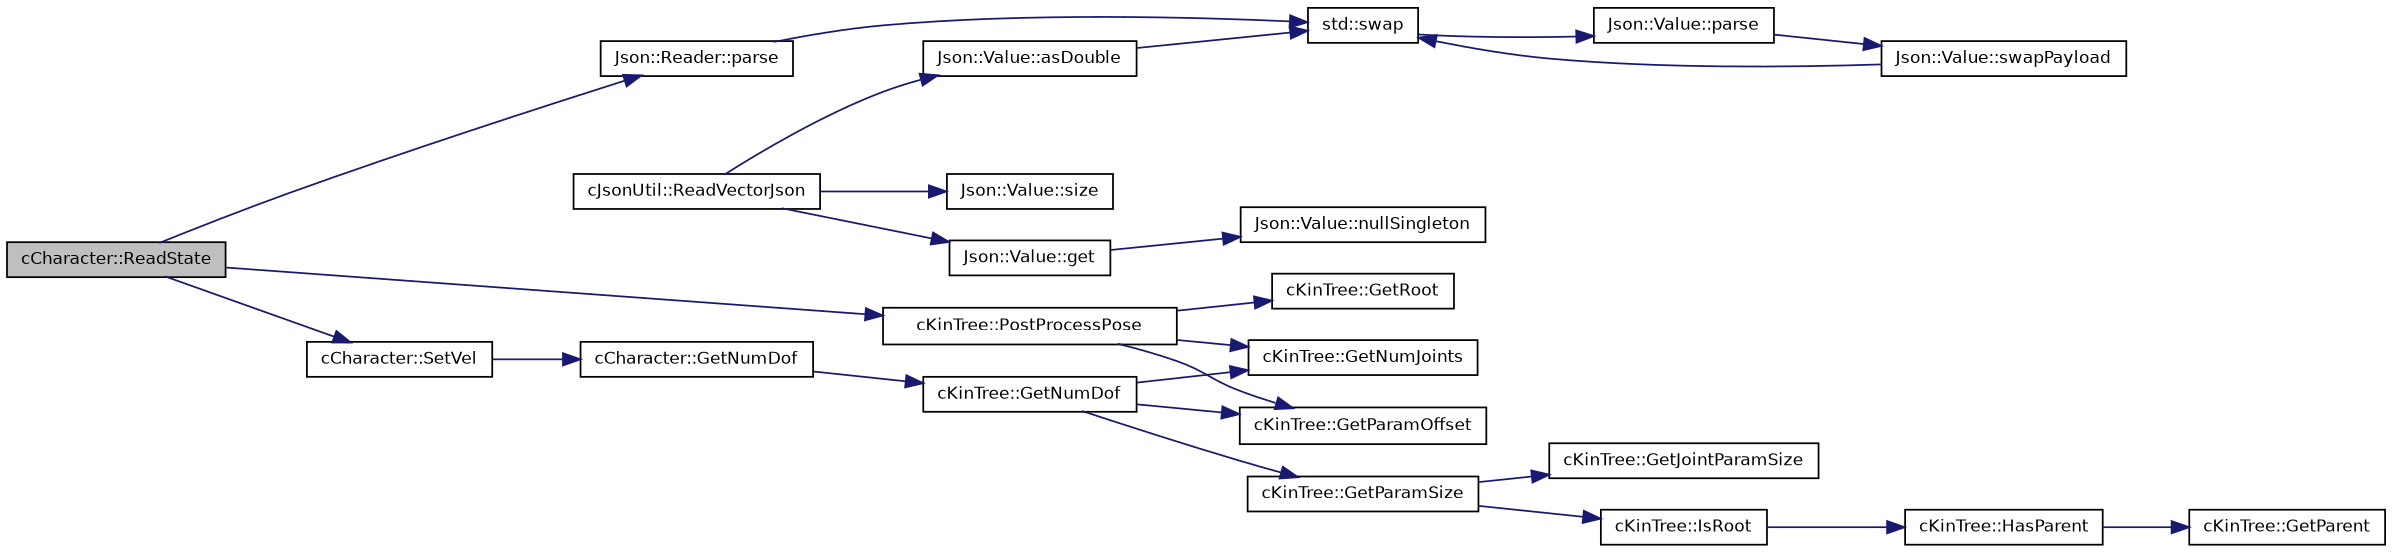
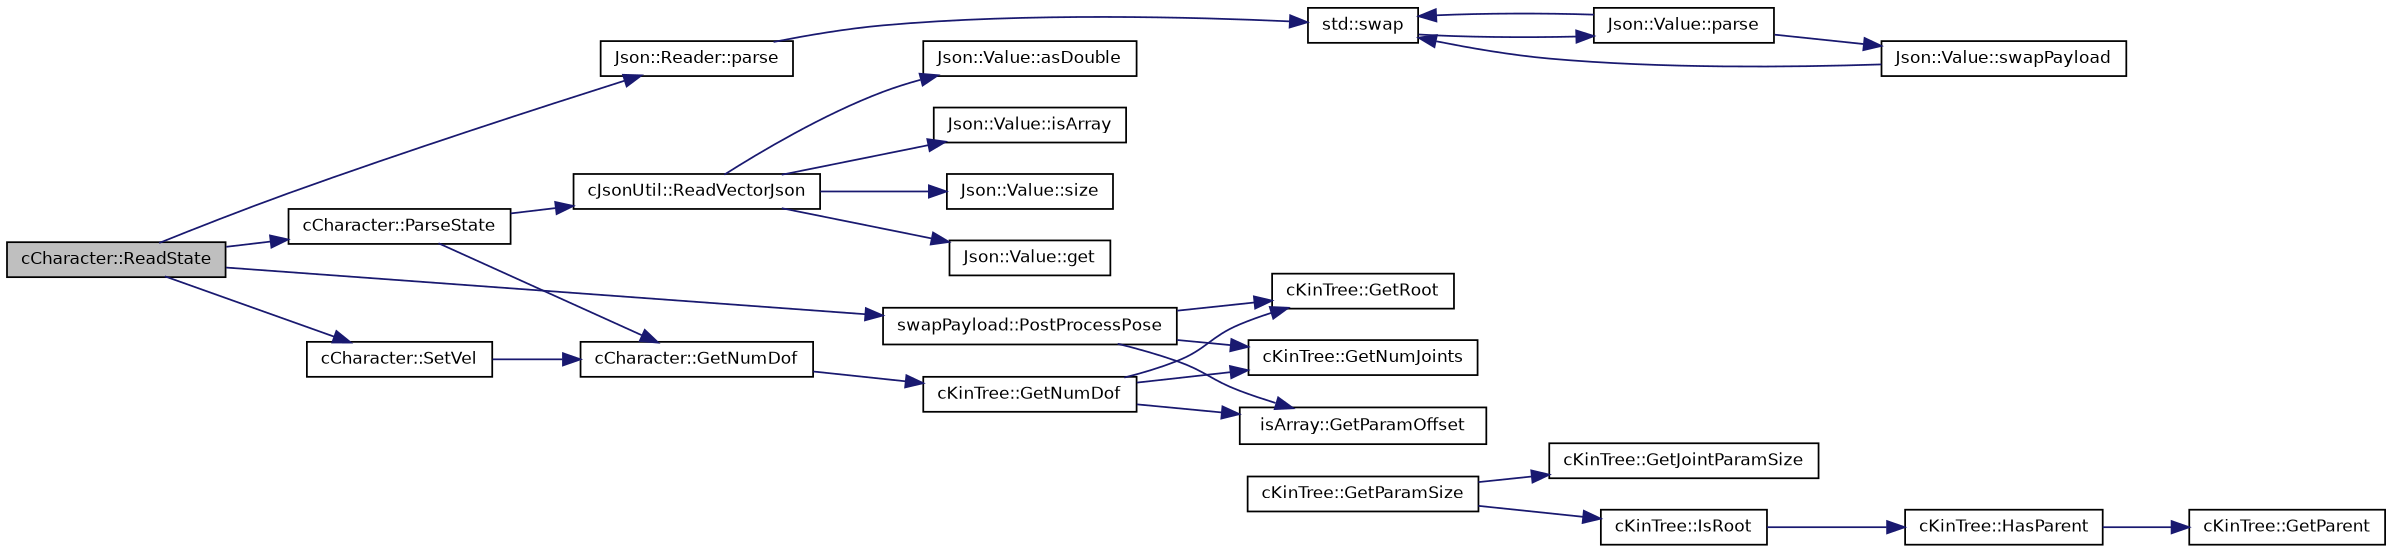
(1213, 40) -> (1515, 14)
none -> (1030, 125)
(1363, 225) -> none
none -> (400, 226)
(1030, 326) -> (1030, 326)
(1363, 426) -> (1363, 426)
(1181, 443) -> (1193, 353)
